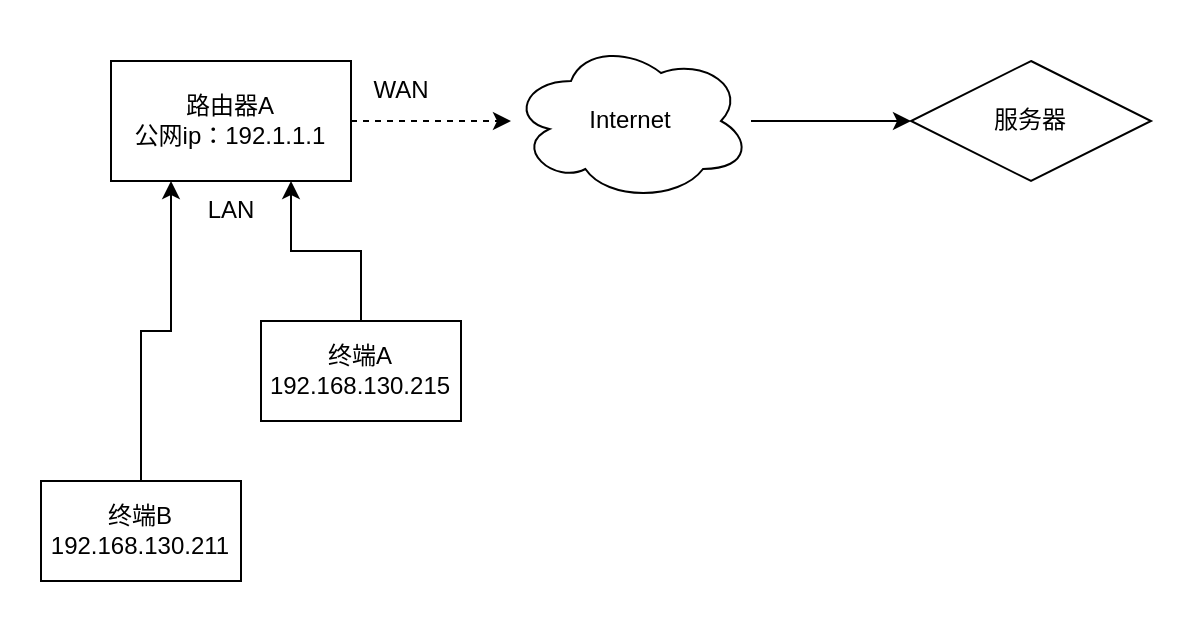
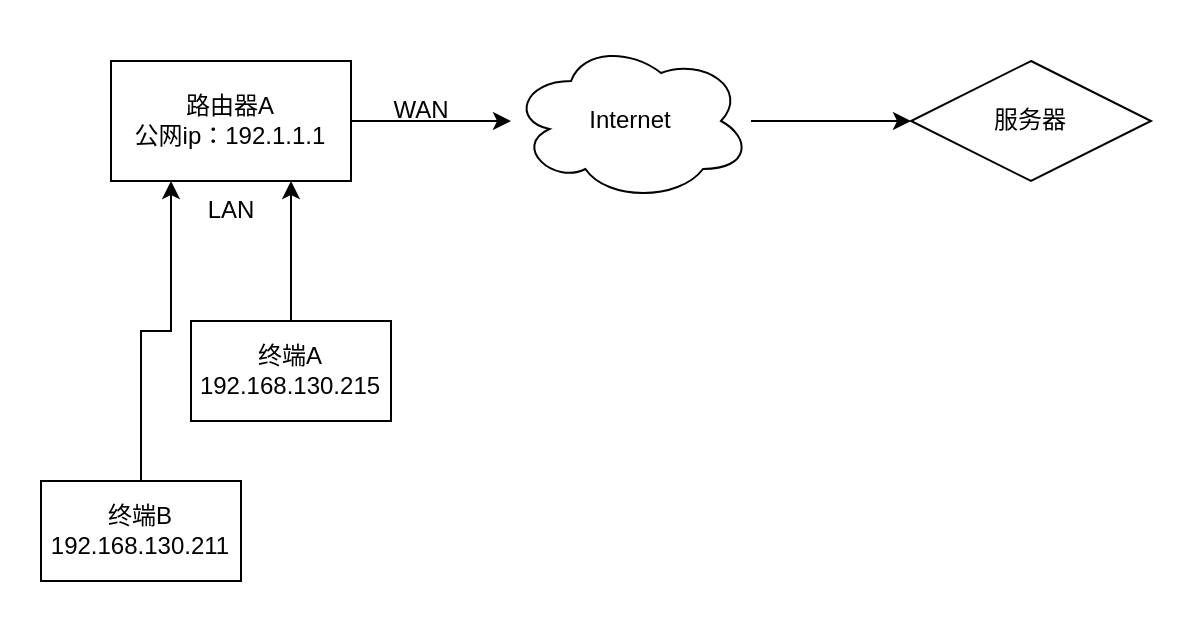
(401, 91) -> (421, 111)
(424, 121) -> (424, 121)
(361, 371) -> (291, 371)
